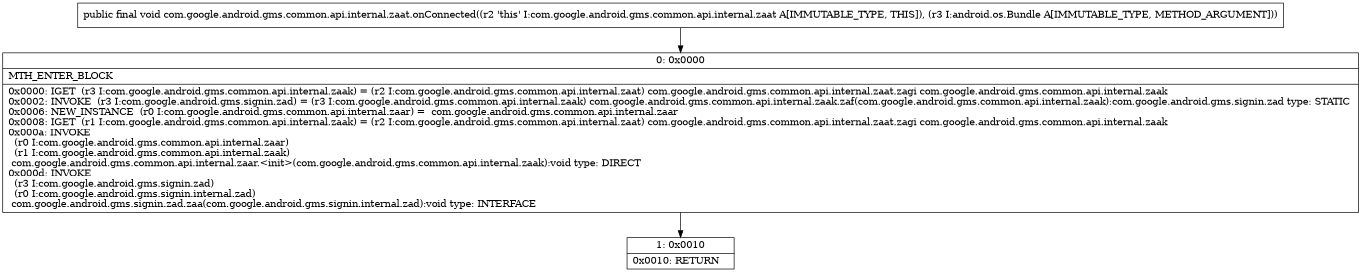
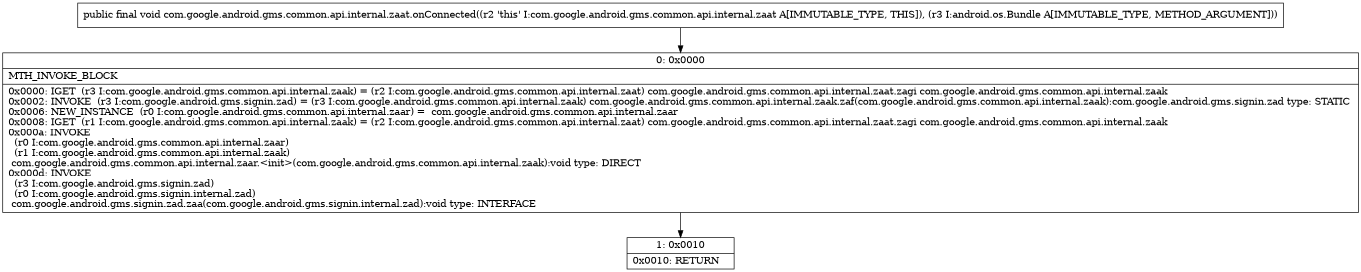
(61, 76) -> (63, 76)
